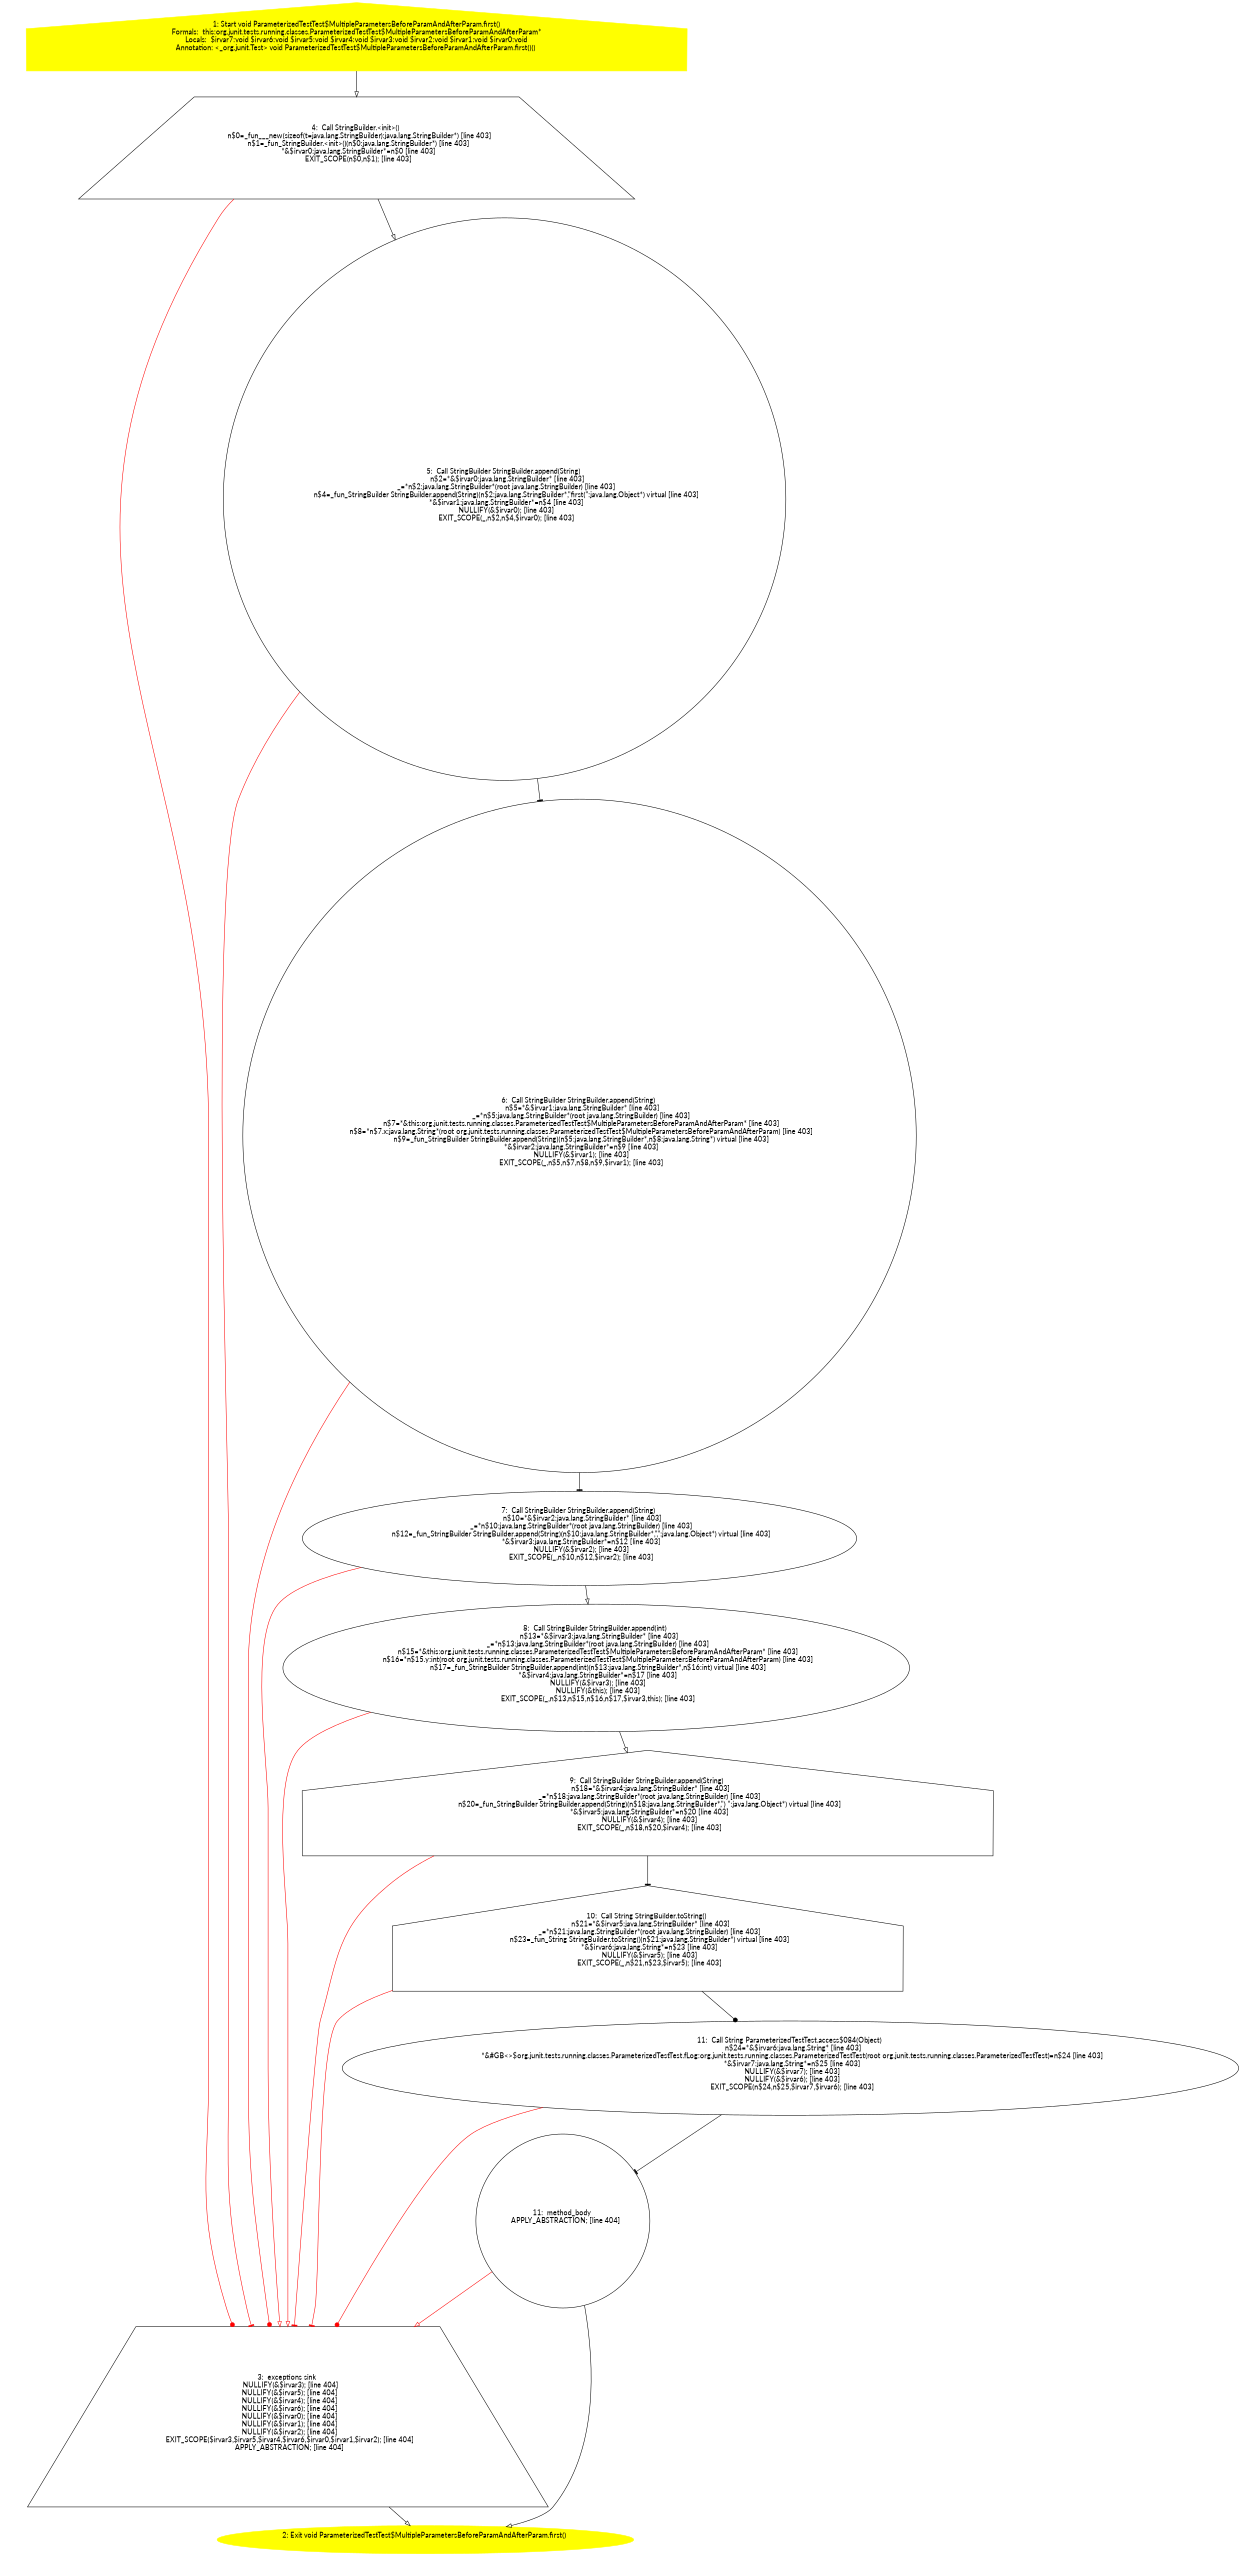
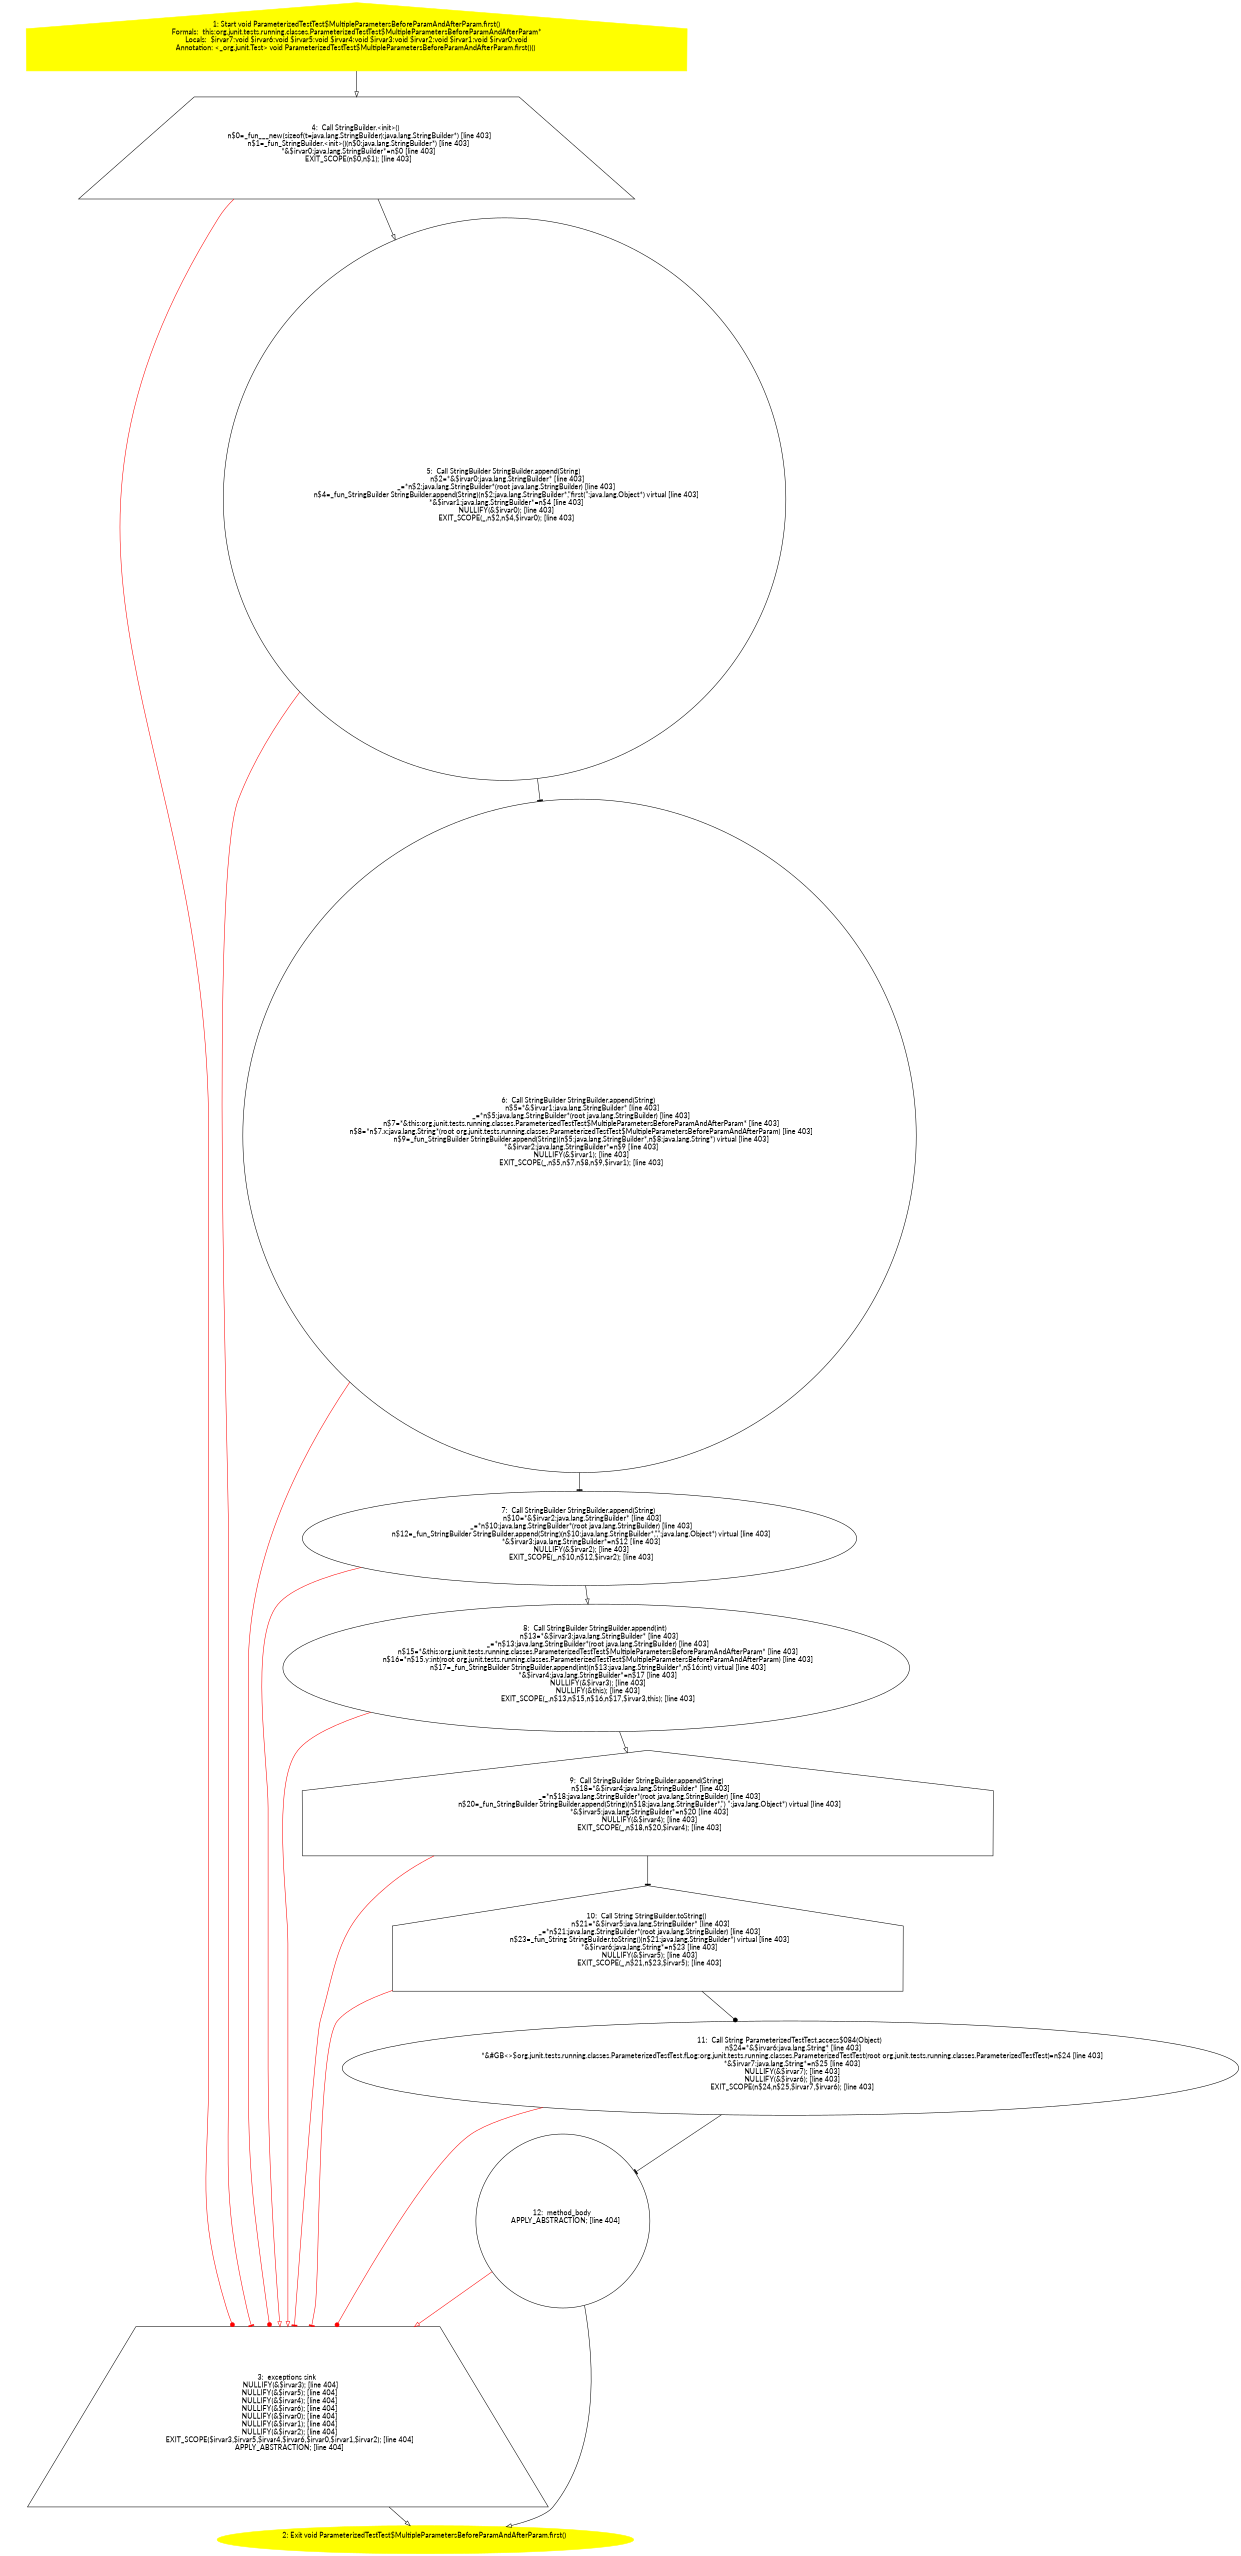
(563, 2221) -> (563, 2221)
